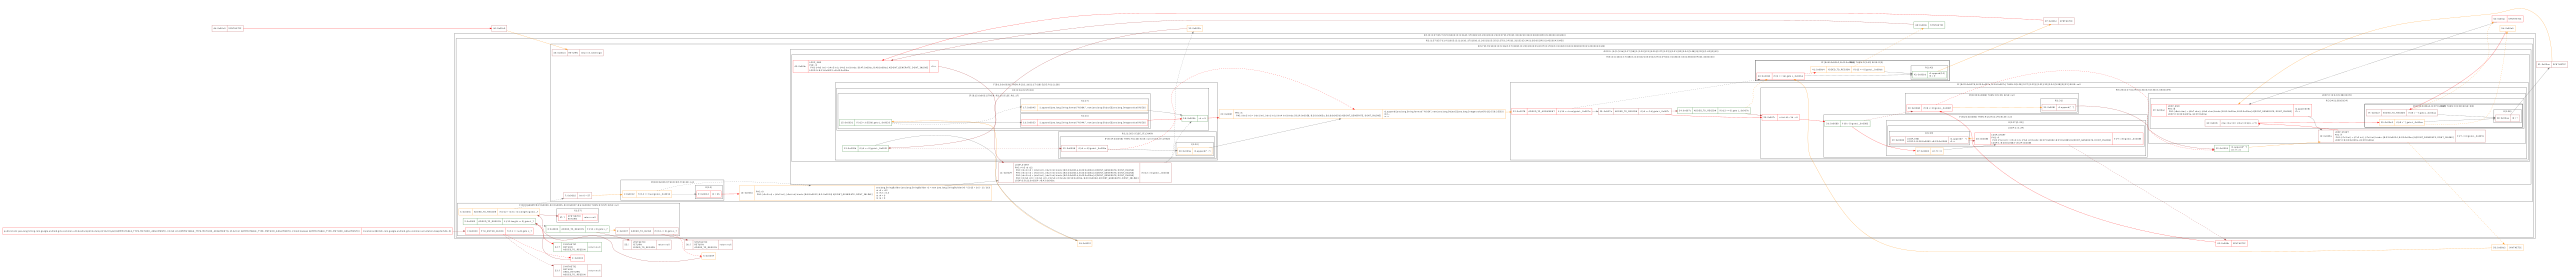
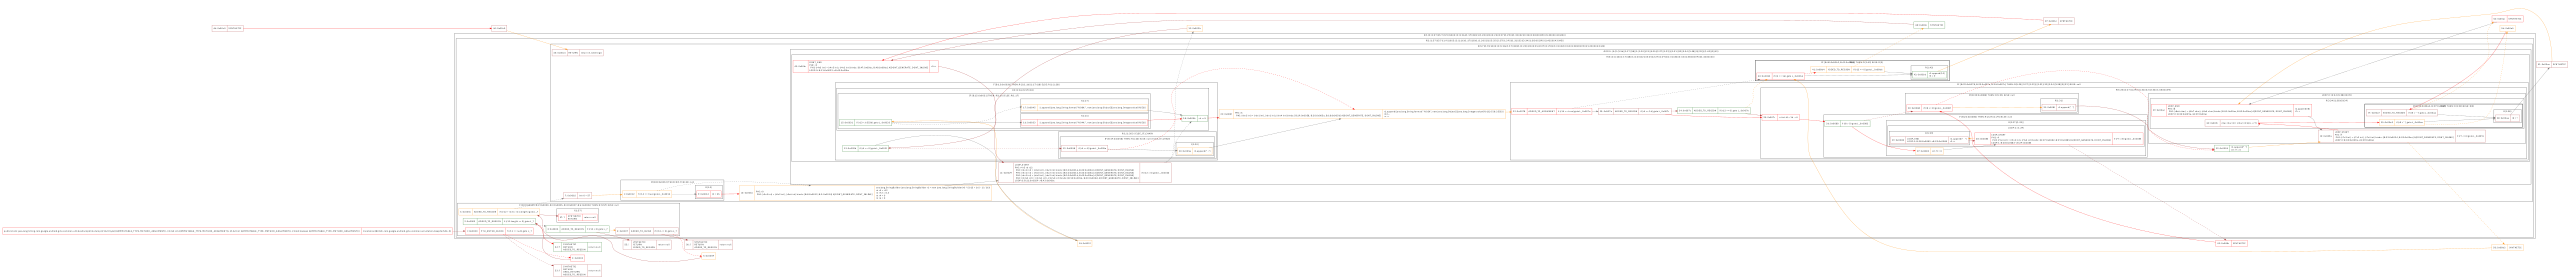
(816, 62) -> (816, 62)
